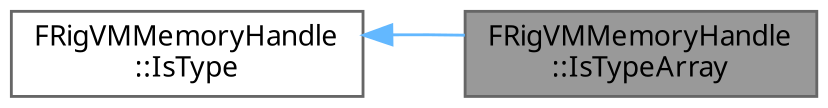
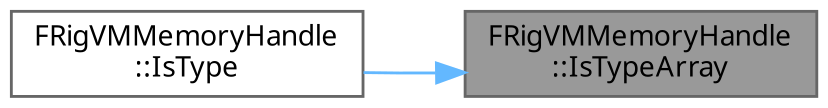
(428, 35) -> (400, 73)
